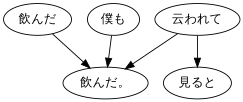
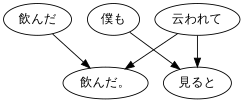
(110, 47) -> (149, 46)
